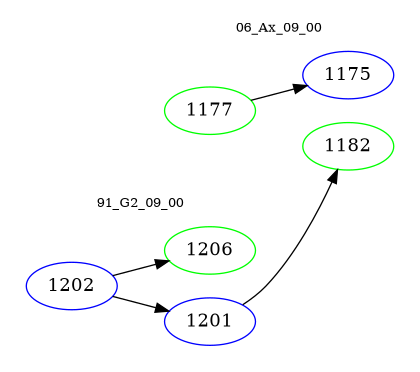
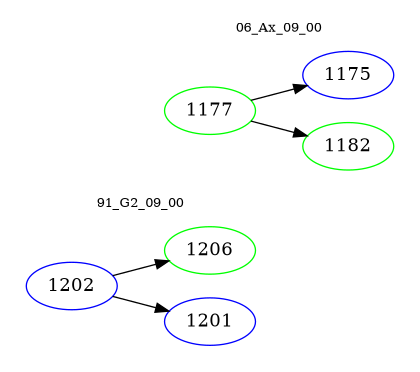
(295, 249) -> (273, 127)
